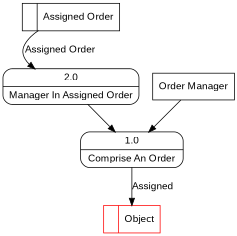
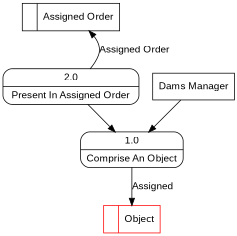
(24, 45) -> (99, 53)
(194, 87) -> (194, 87)
(71, 95) -> (71, 95)
(132, 158) -> (132, 158)
